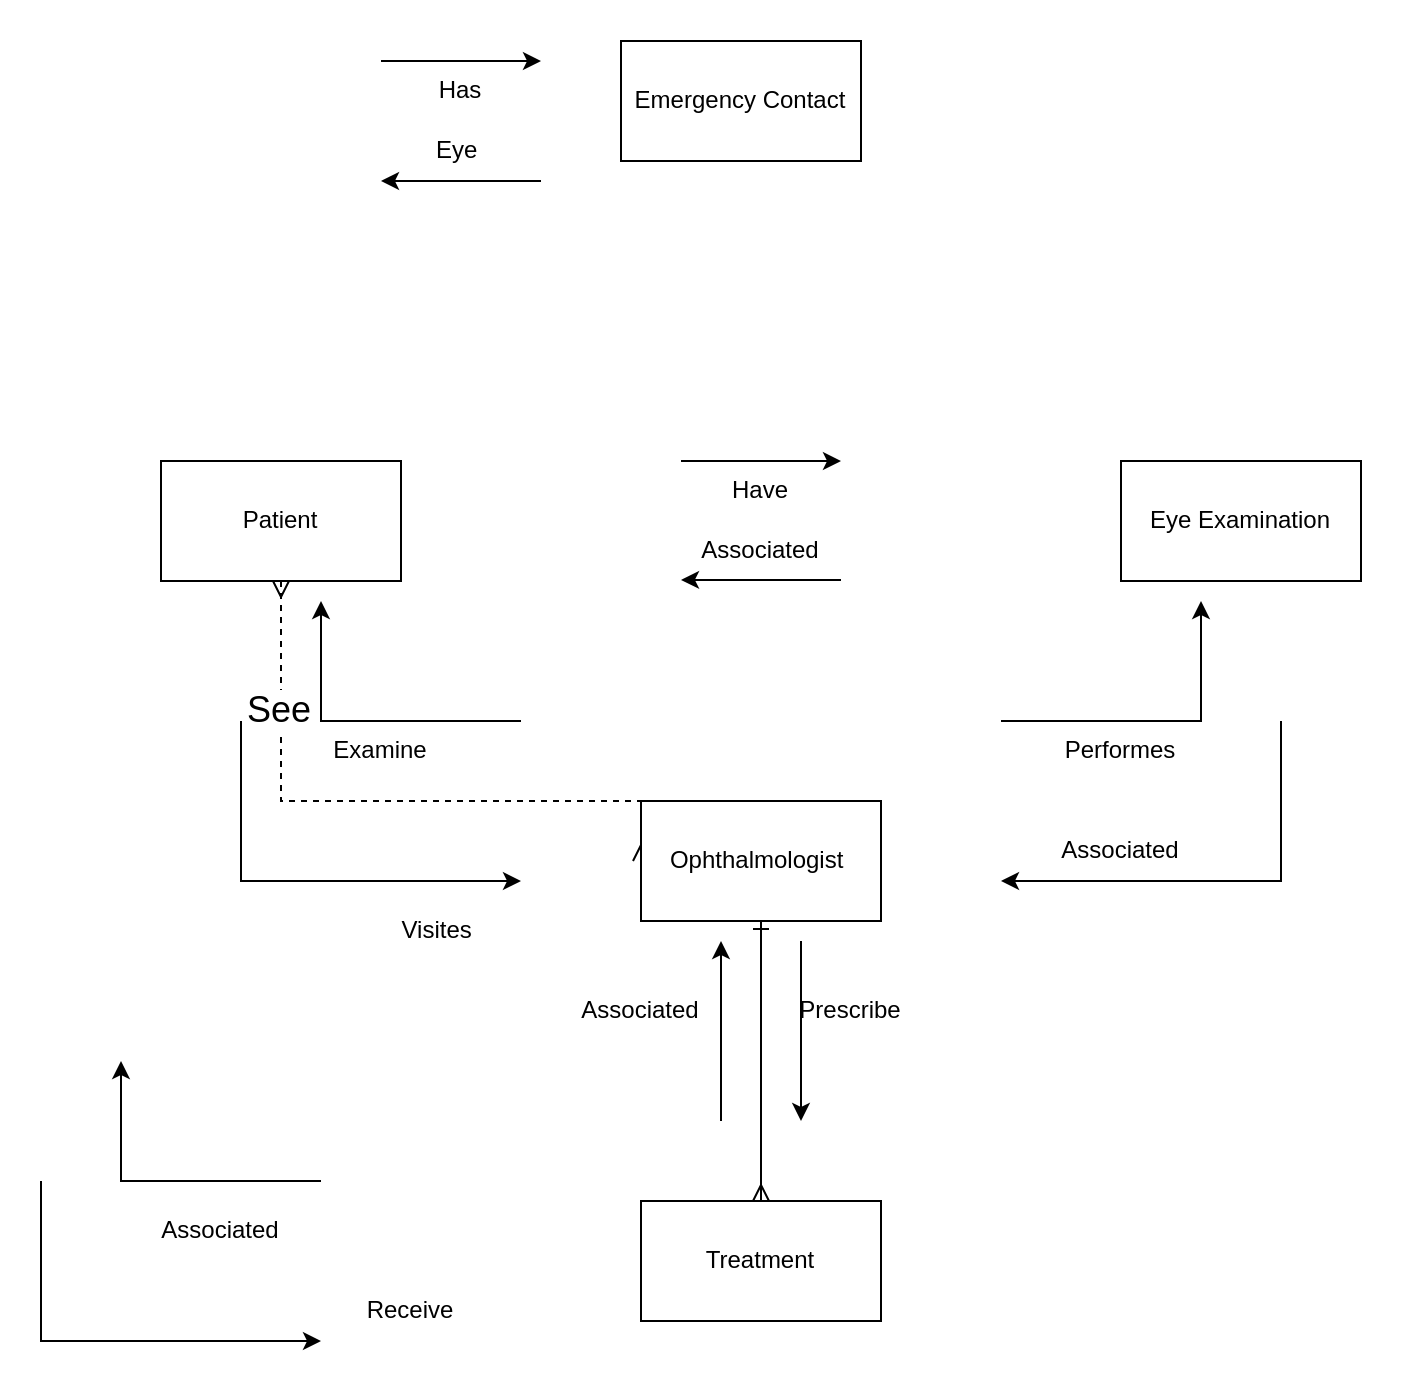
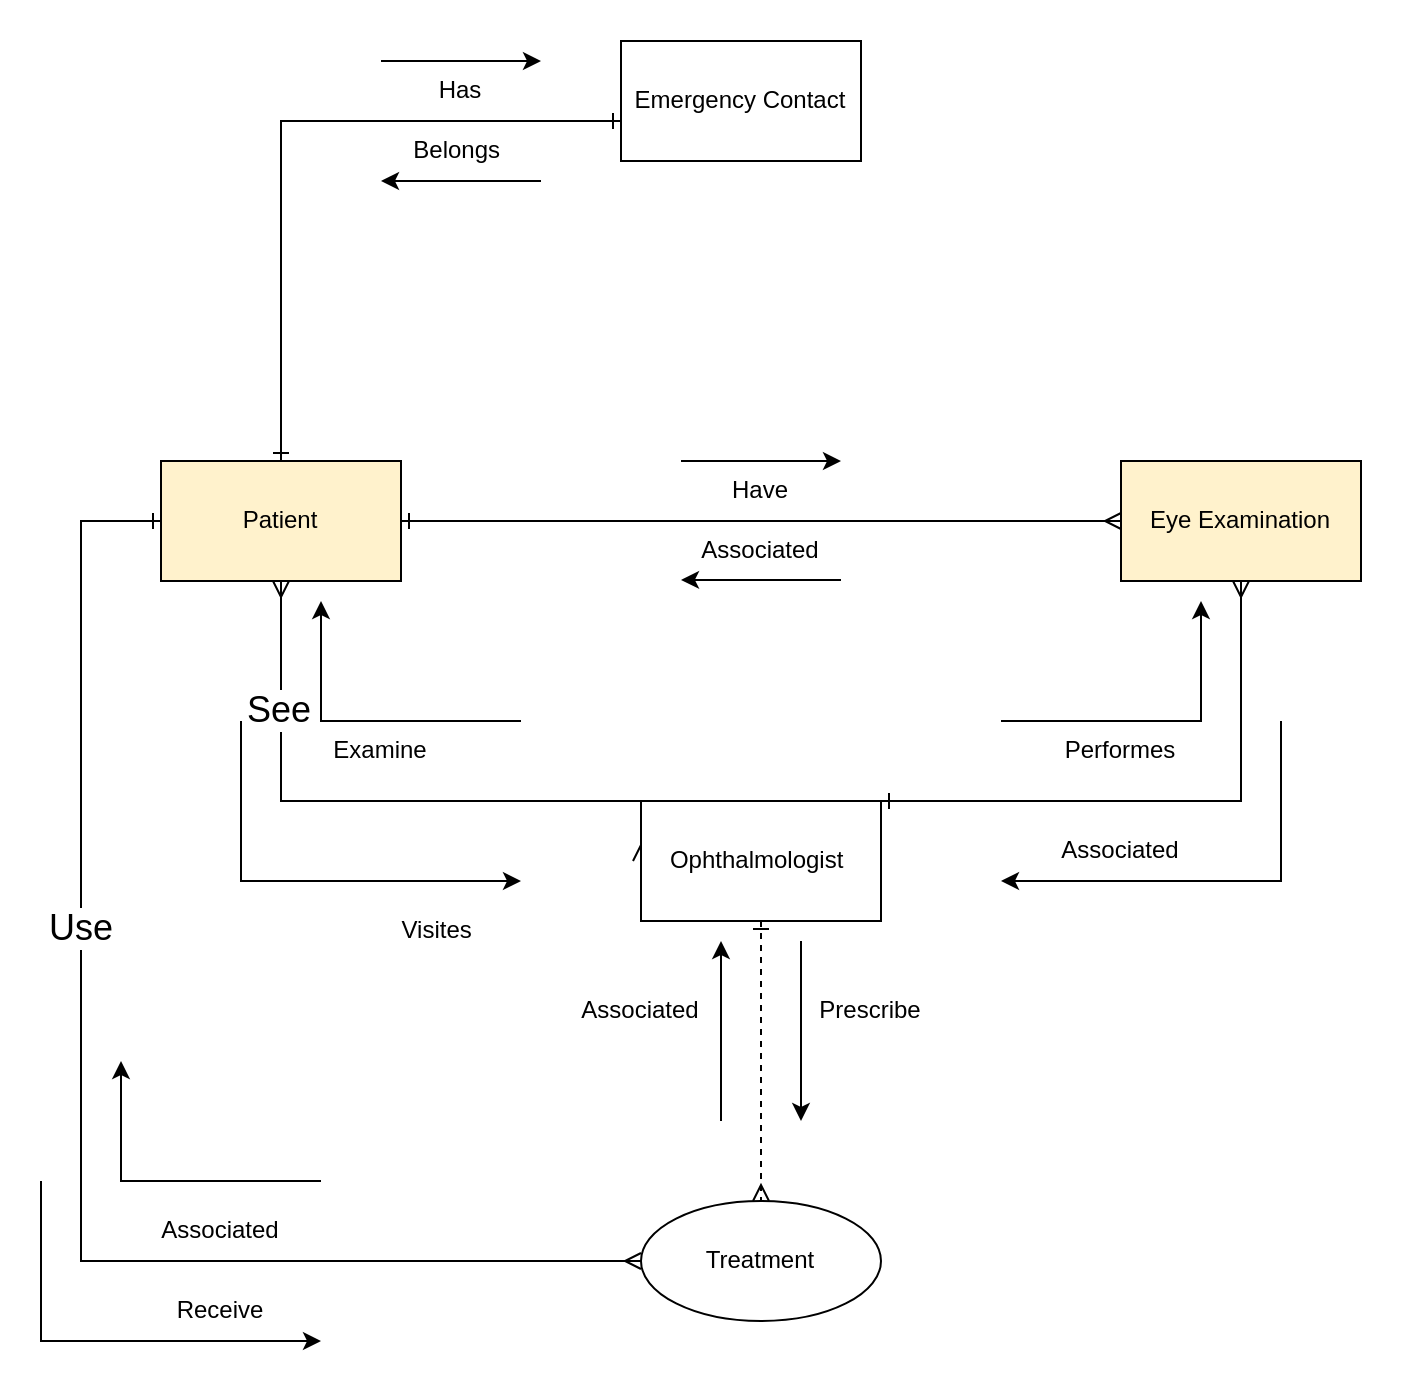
none -> (281, 121)
(461, 151) -> (461, 151)
(281, 521) -> (281, 521)
none -> (761, 521)
(1241, 521) -> (1241, 521)
(425, 801) -> (425, 801)
none -> (1171, 801)
(851, 1011) -> (871, 1011)
(761, 1061) -> (761, 1061)
none -> (189, 1261)
(761, 1261) -> (761, 1261)
(411, 1311) -> (221, 1311)
